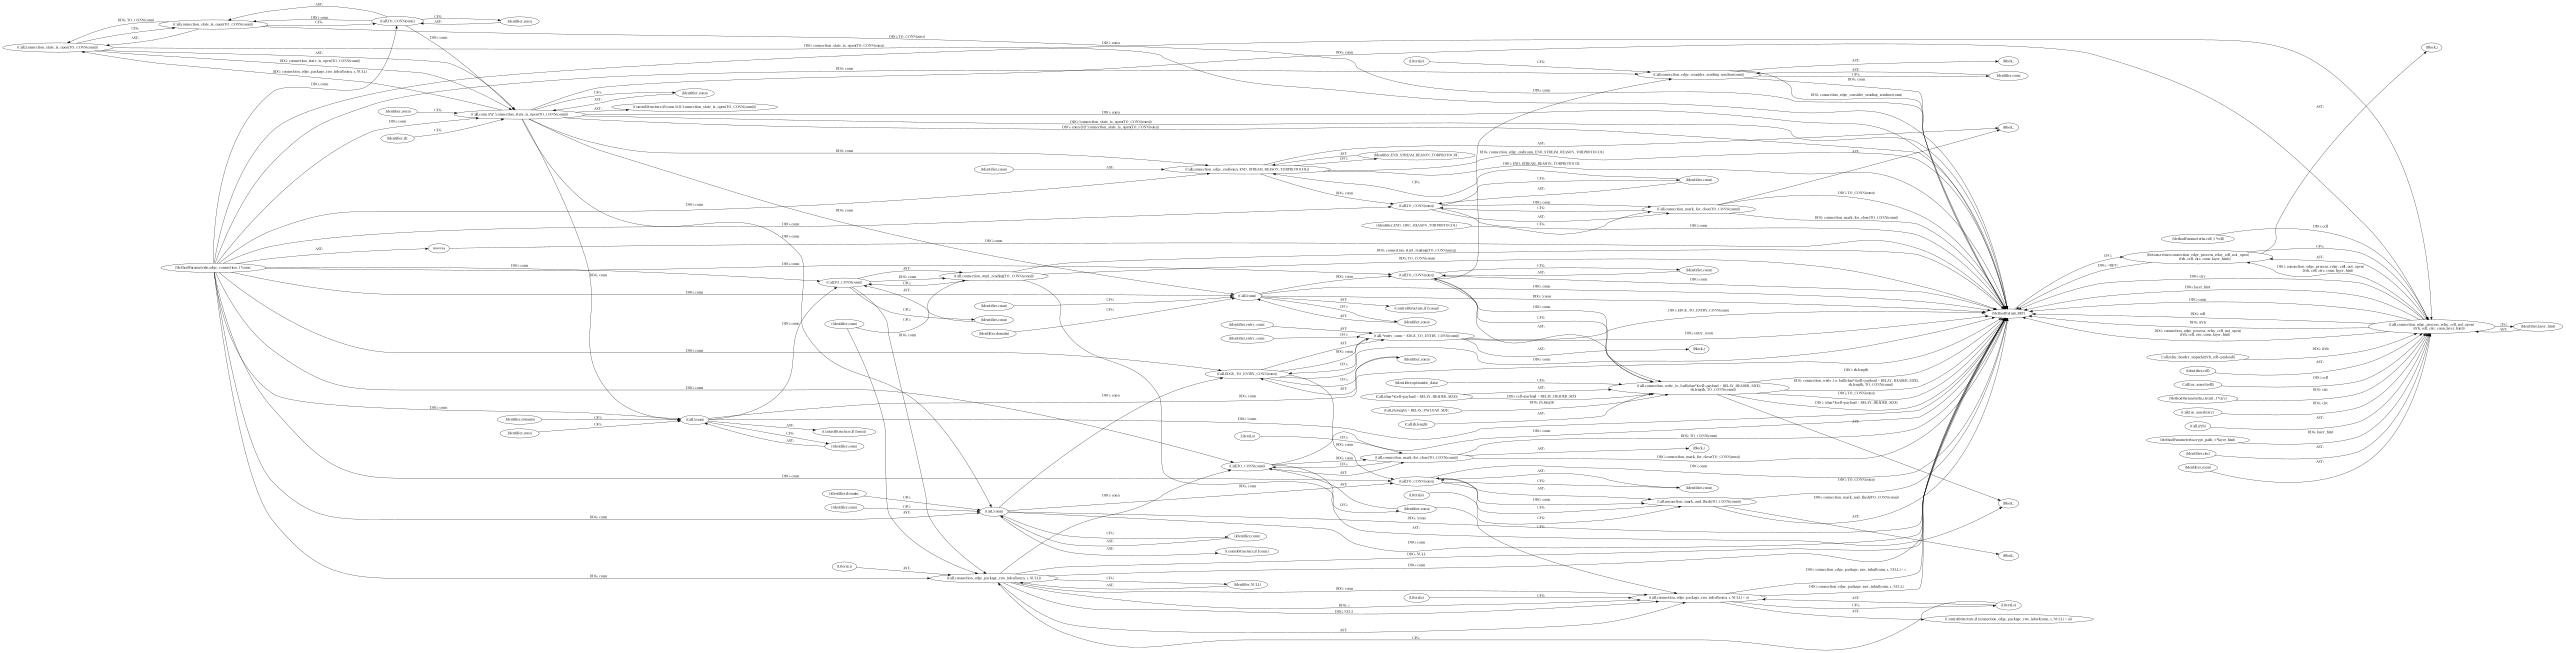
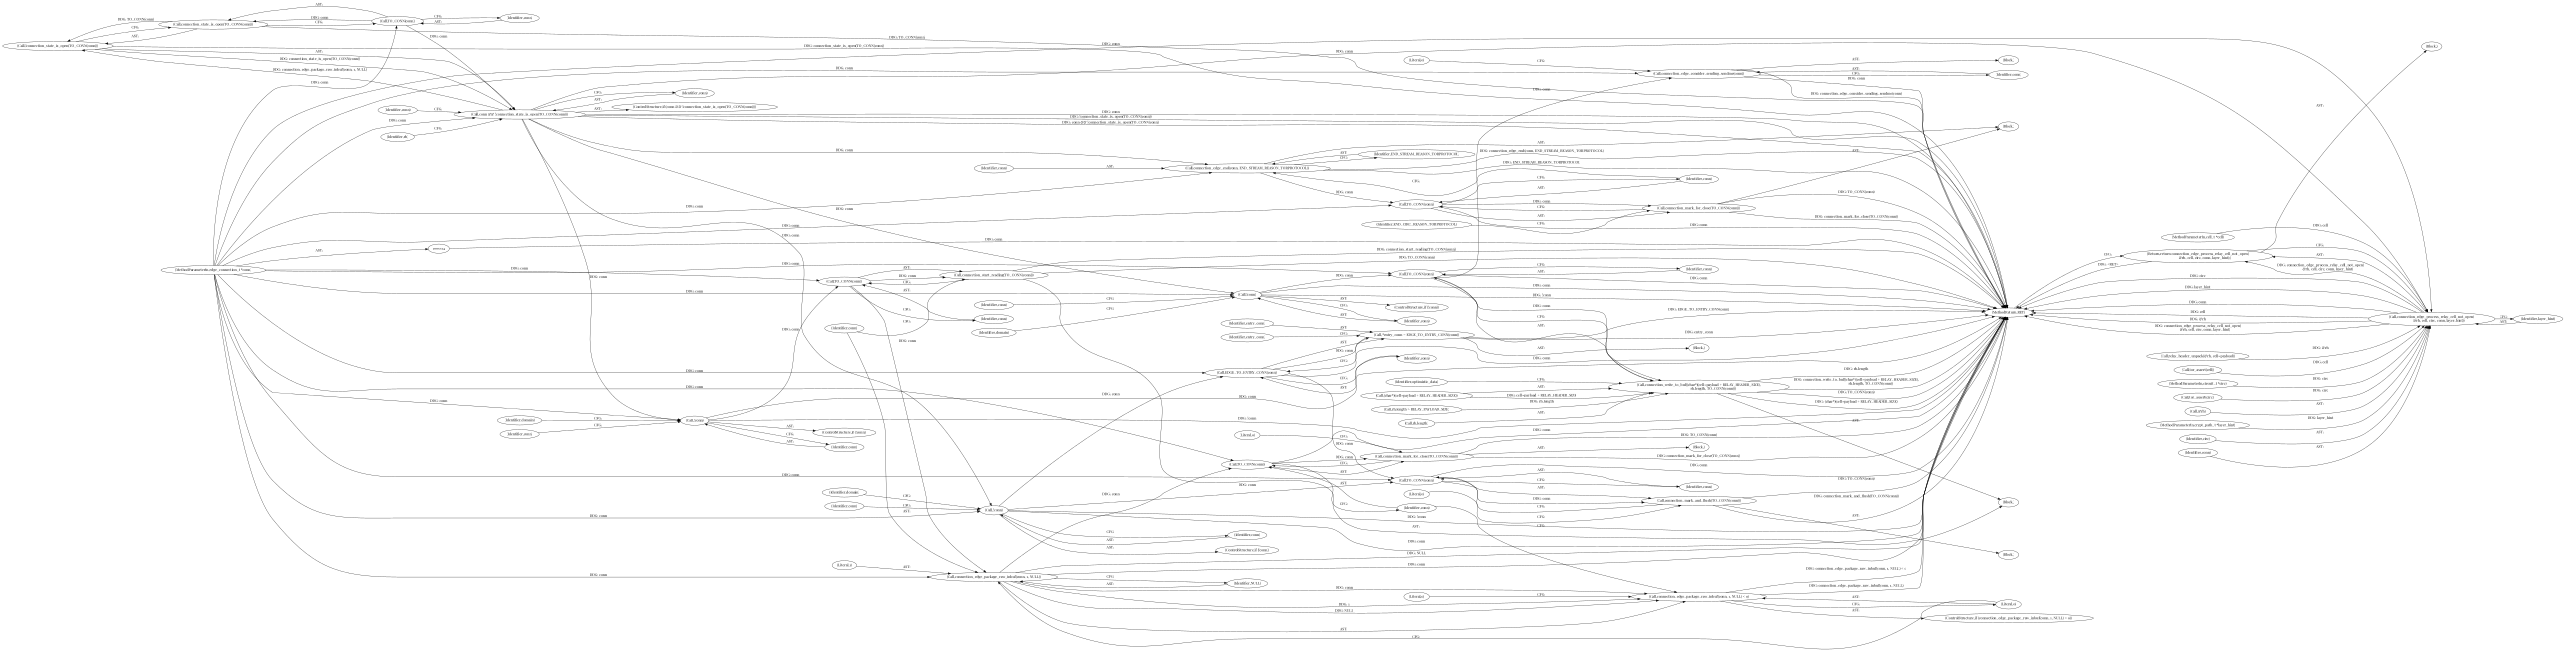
(2198, 371) -> none
